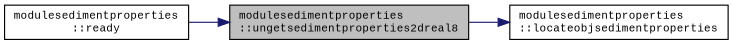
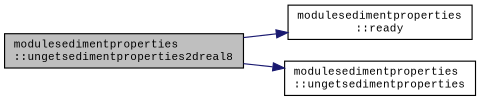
(203, 22) -> (260, 36)
(619, 22) -> (380, 78)
